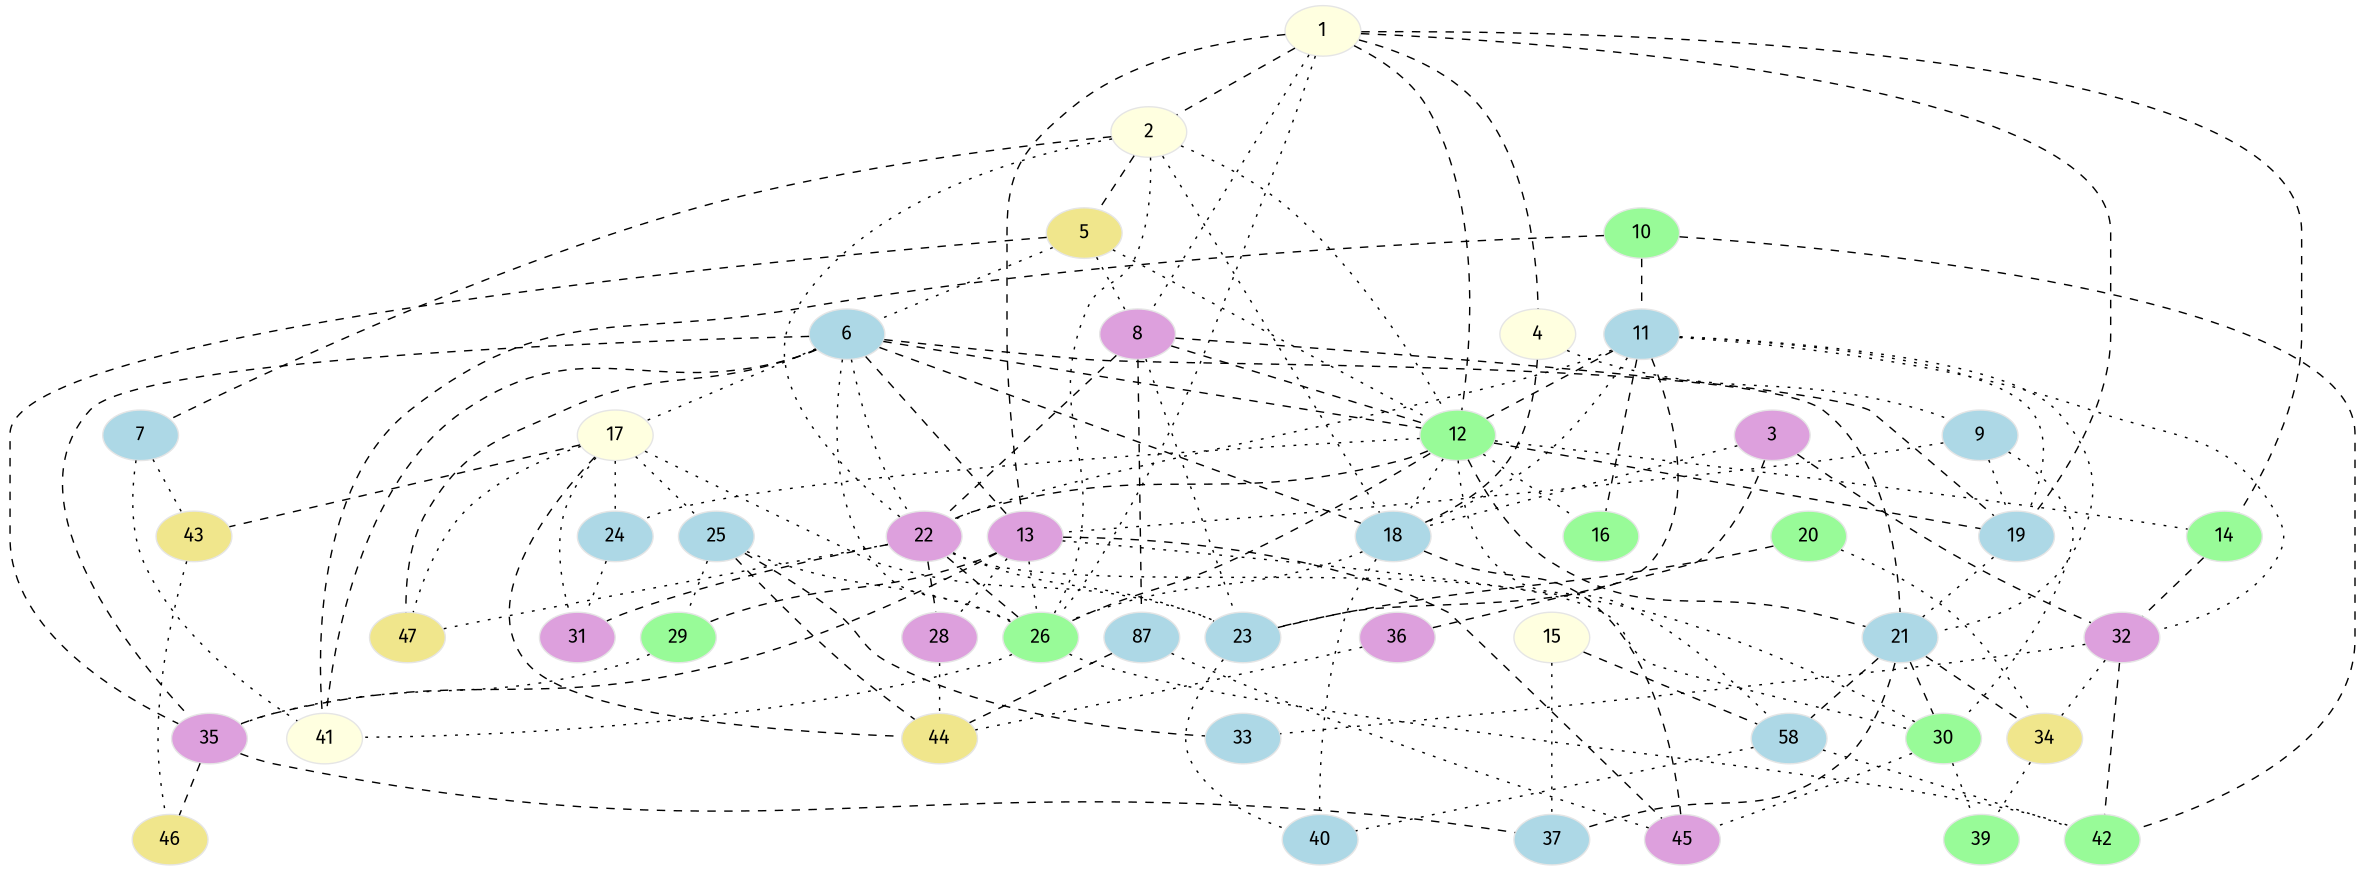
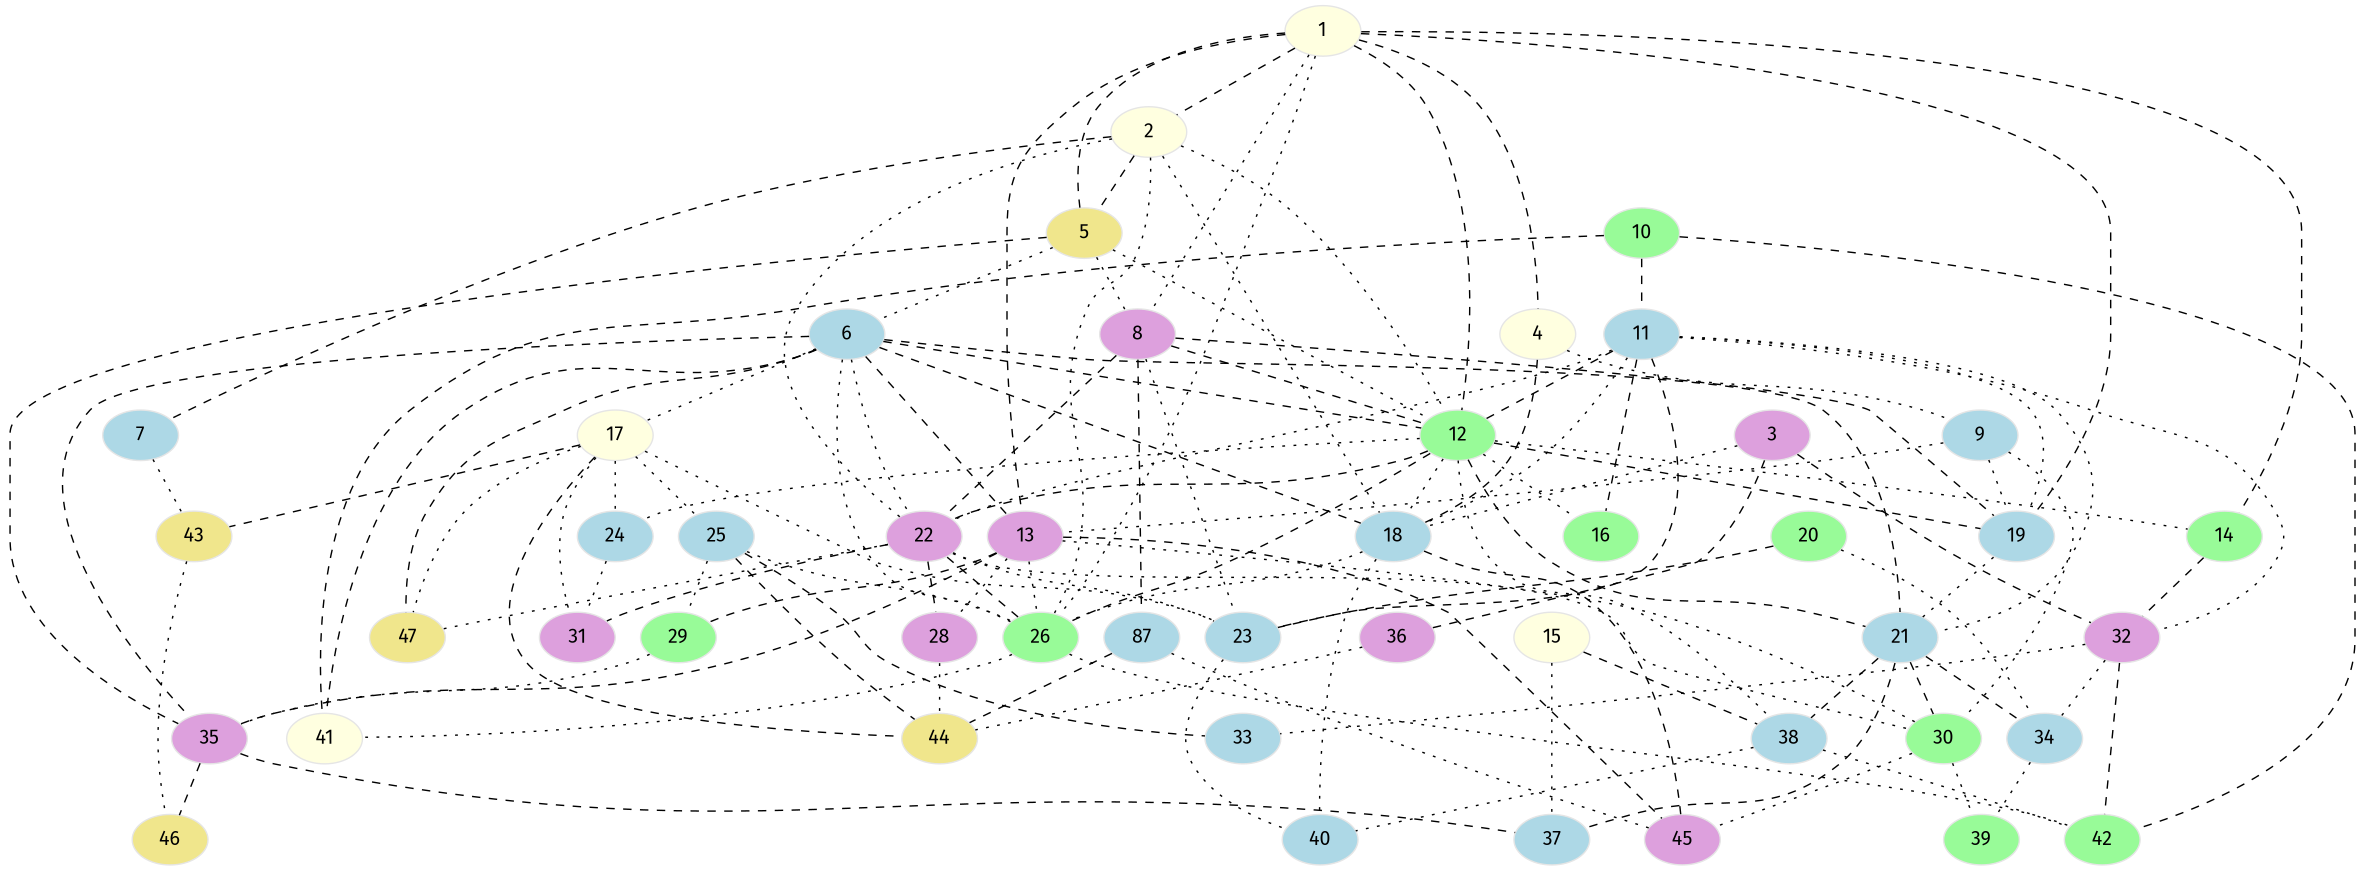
none -> (1112, 93)
(166, 600) -> none
(1789, 739) -> (1789, 739)
(2045, 739) -> (2045, 739)
